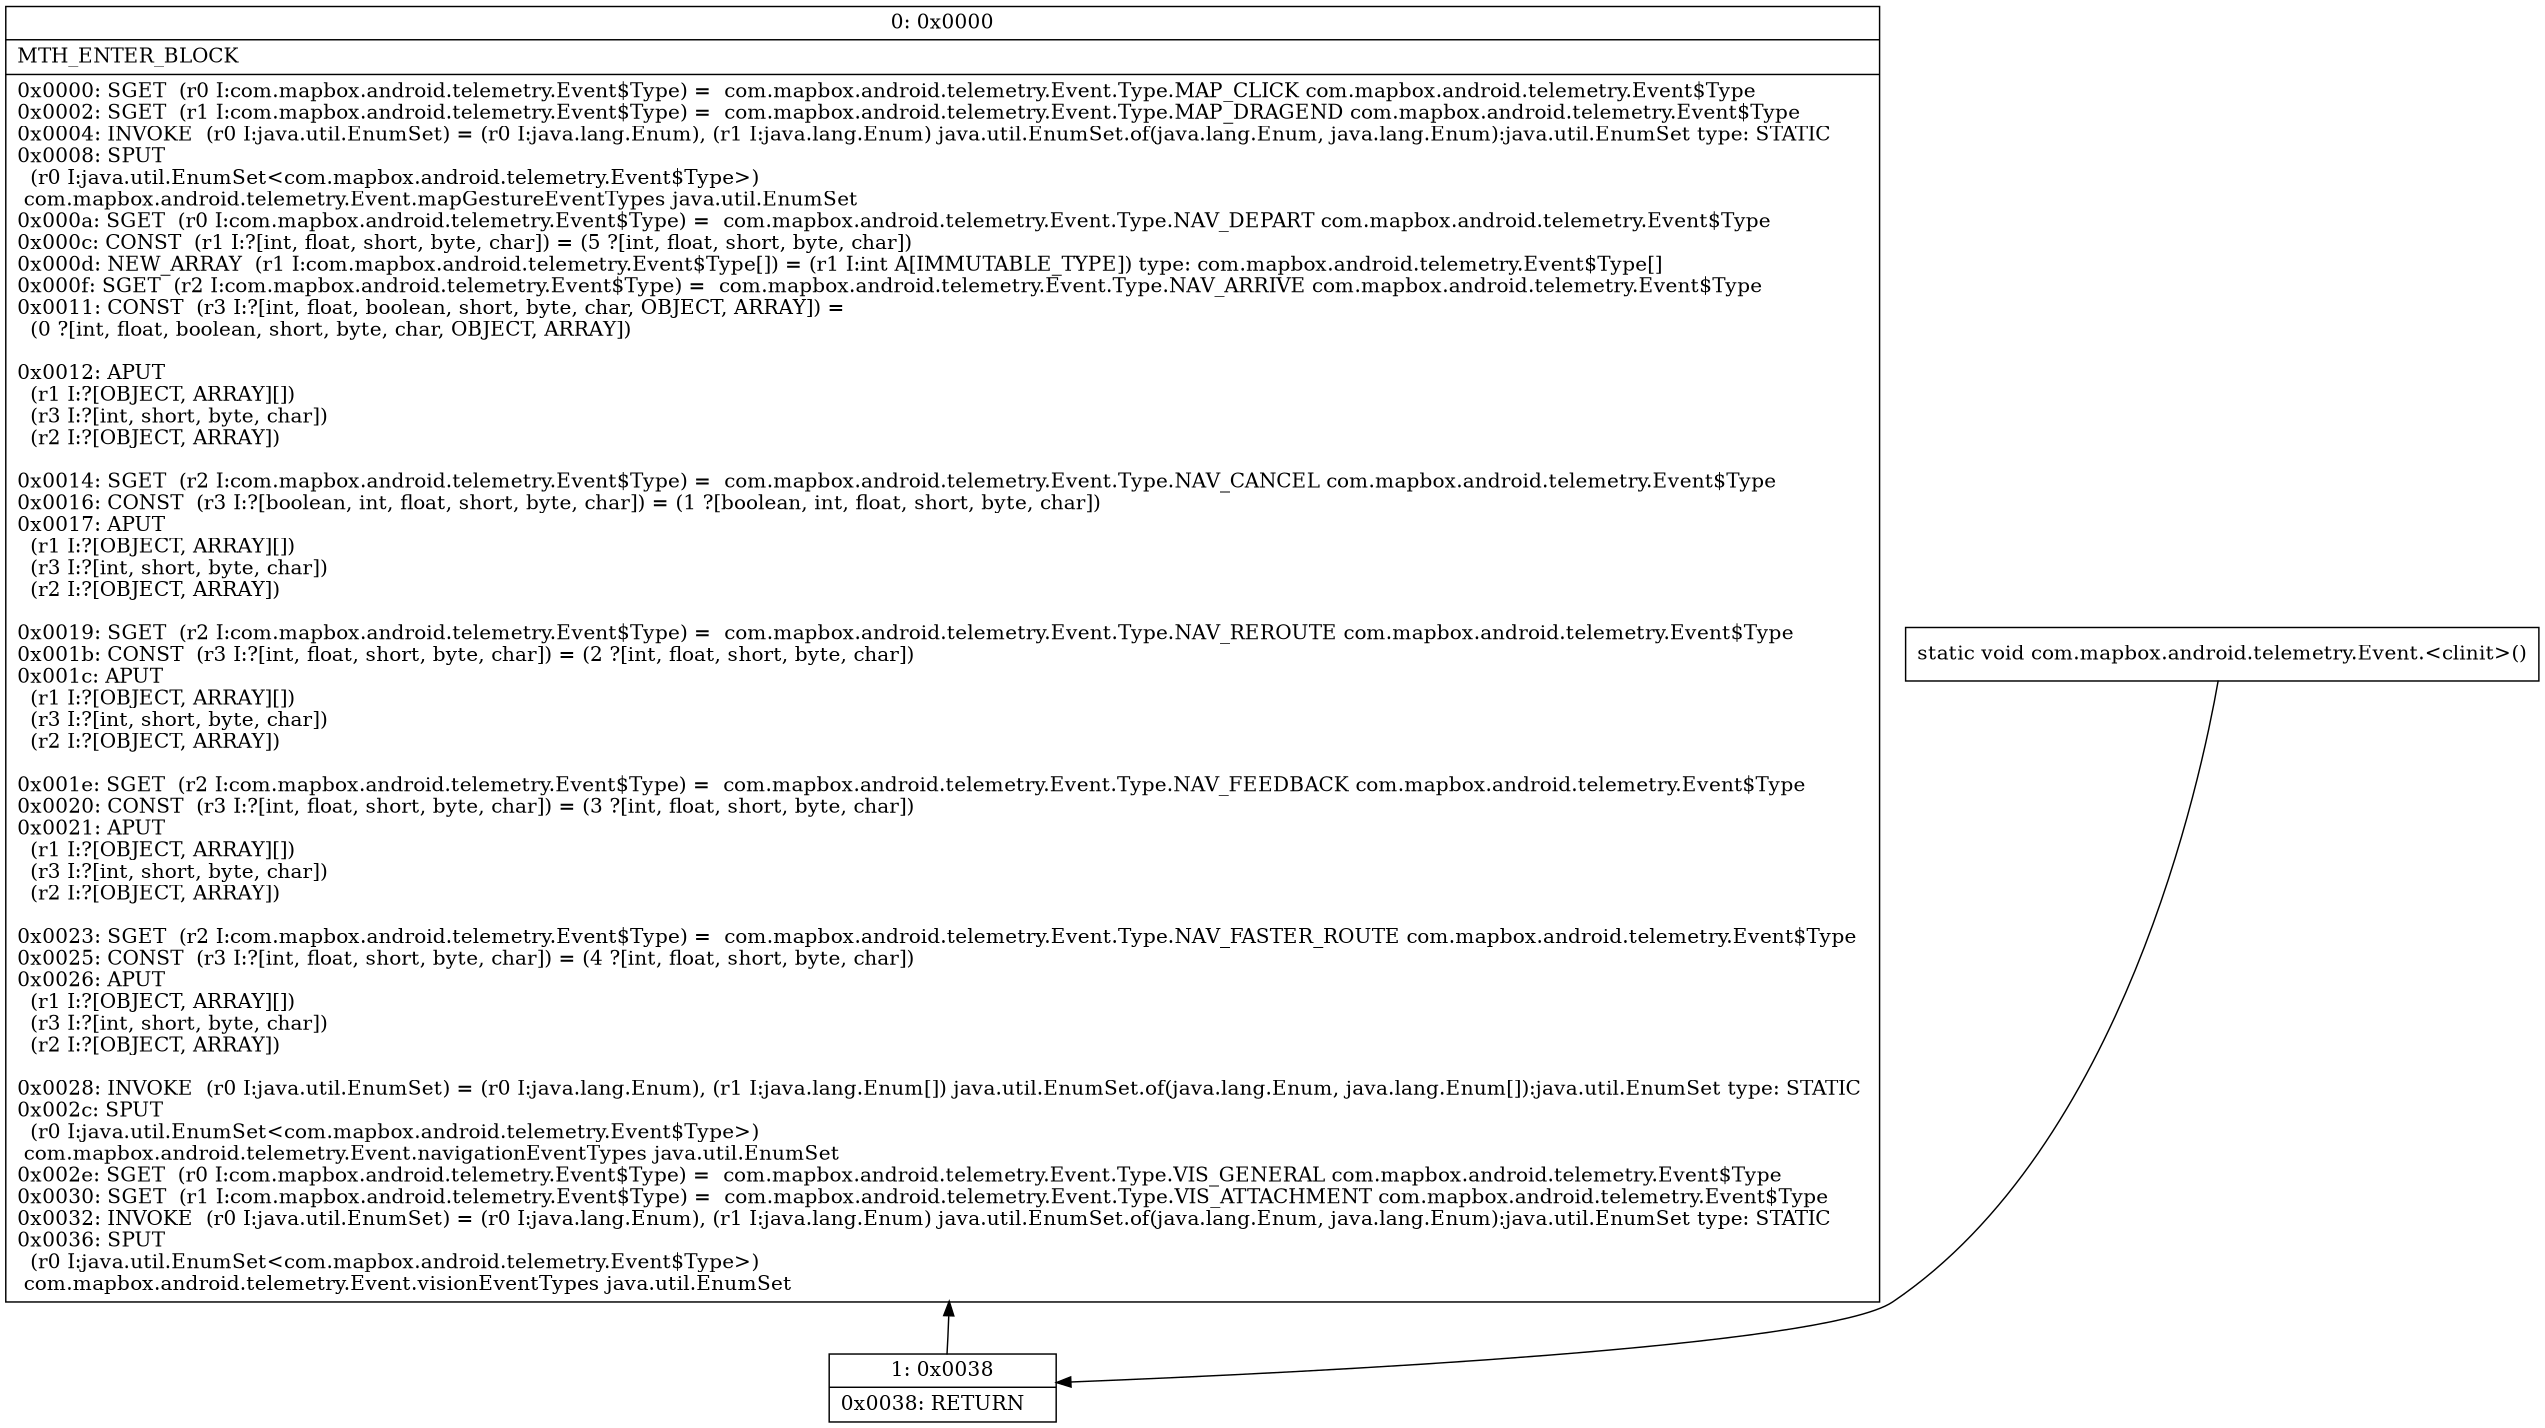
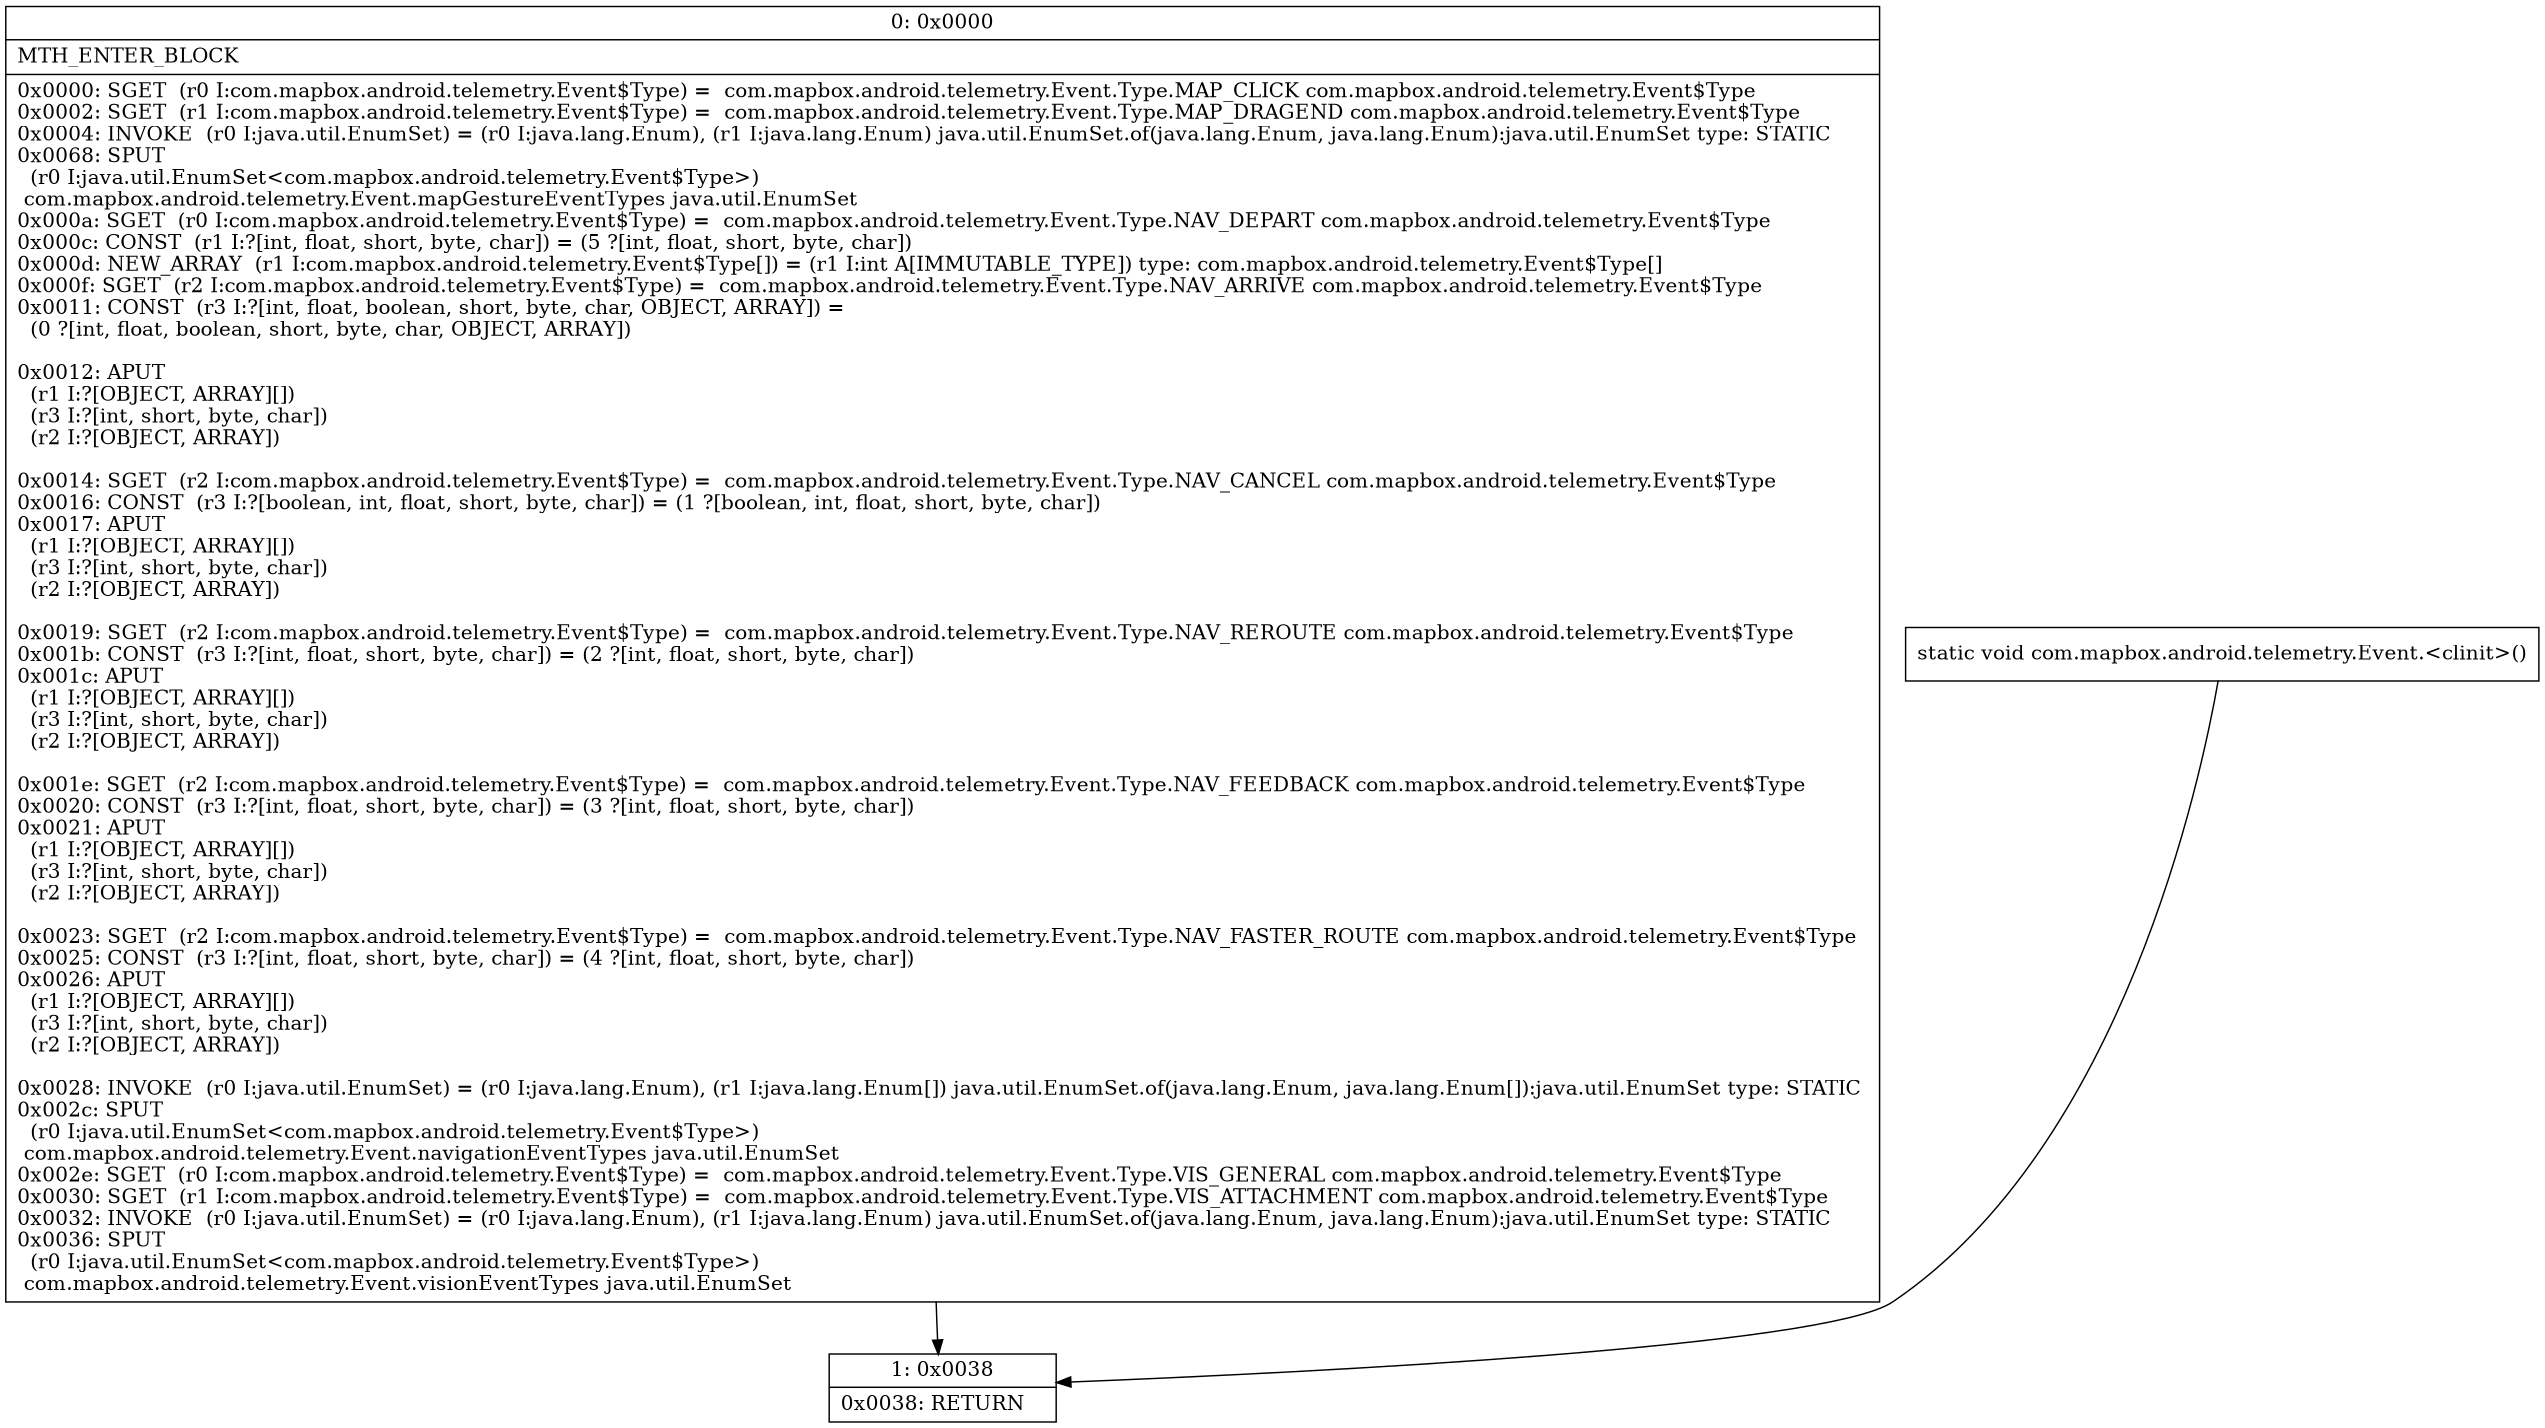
(98, 156) -> (98, 156)
(948, 1335) -> (937, 1321)
